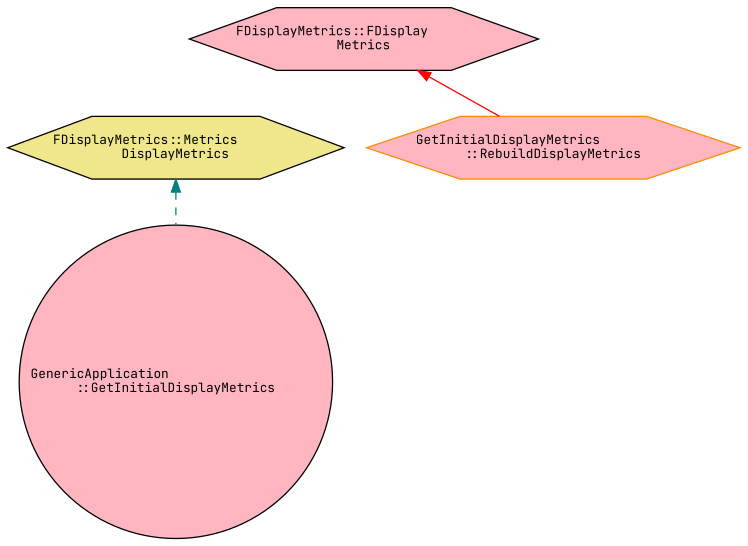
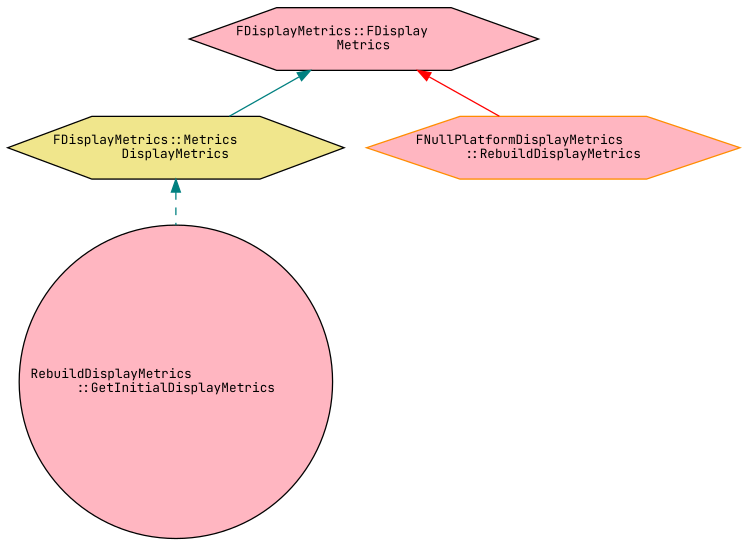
none -> (264, 97)
(553, 148) -> (553, 148)
(176, 382) -> (176, 382)
